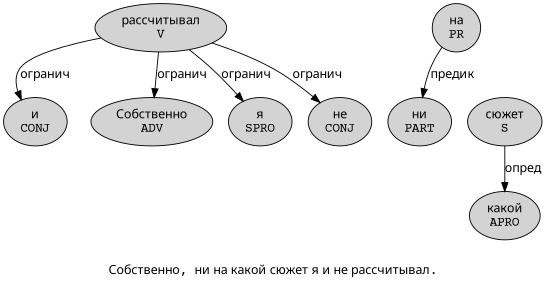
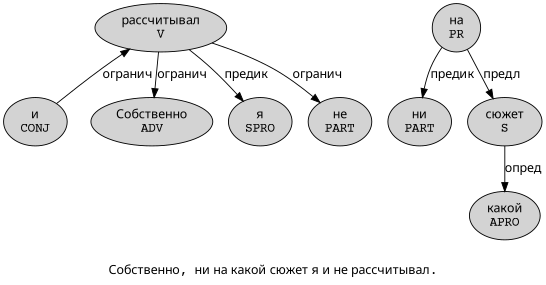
(47, 52) -> (89, 78)
none -> (478, 70)
(246, 75) -> (246, 75)
(340, 122) -> (340, 122)
